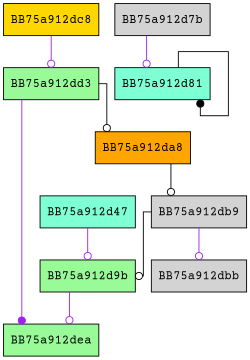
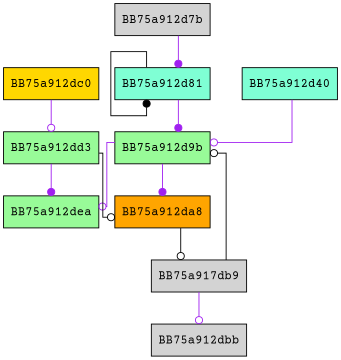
(51, 20) -> (51, 84)
(147, 48) -> (178, 48)
none -> (178, 112)
none -> (162, 176)
(88, 212) -> (290, 84)
(199, 212) -> (199, 276)
